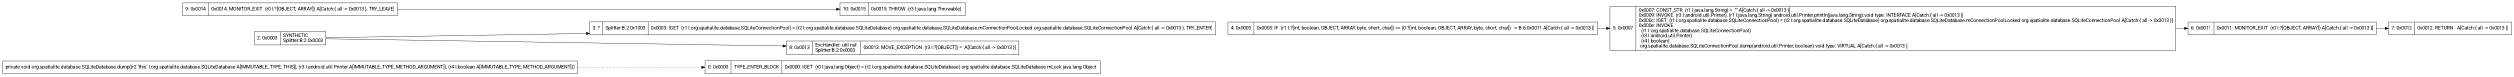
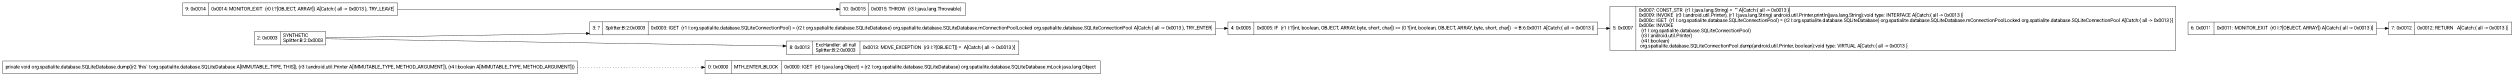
(625, 28) -> (625, 28)
none -> (1220, 28)
(2180, 28) -> none
(837, 45) -> (836, 45)
(756, 67) -> (756, 67)
